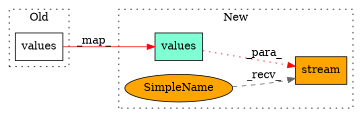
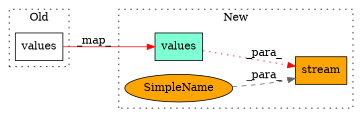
(264, 76) -> (264, 76)
